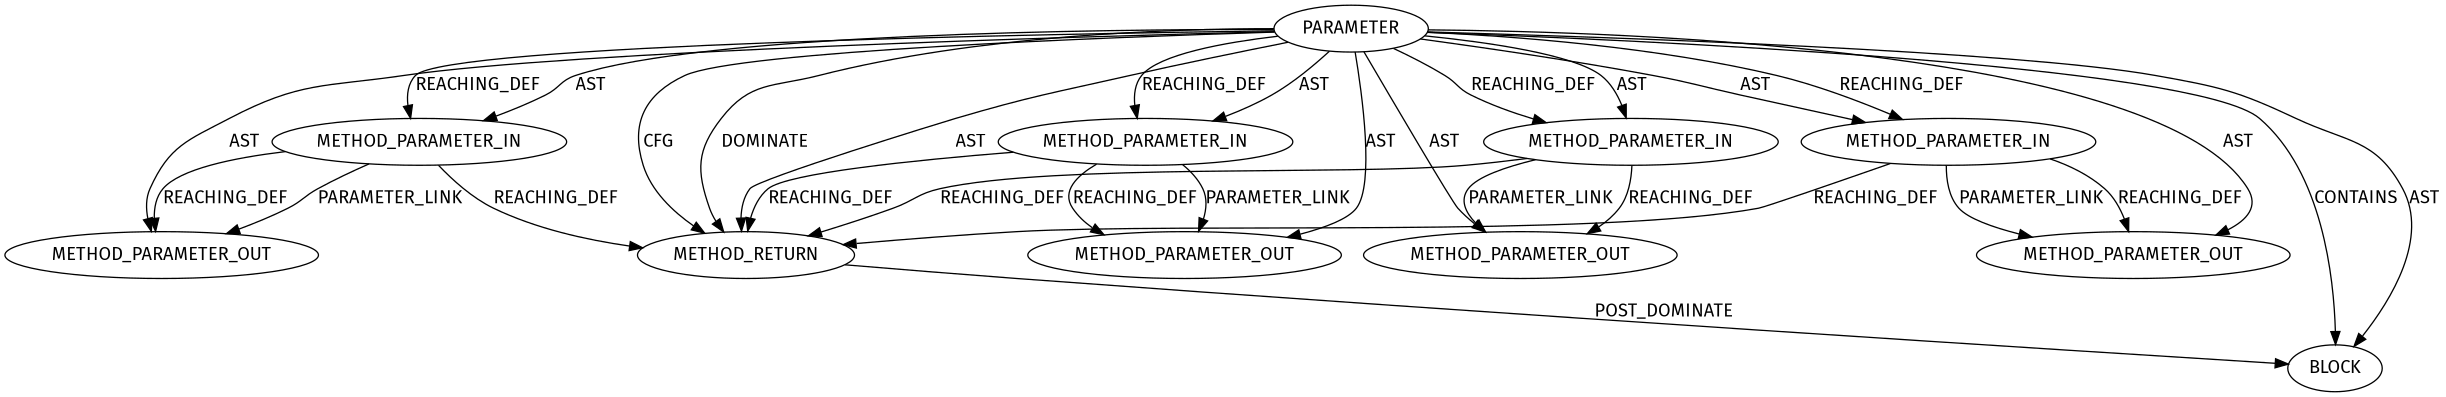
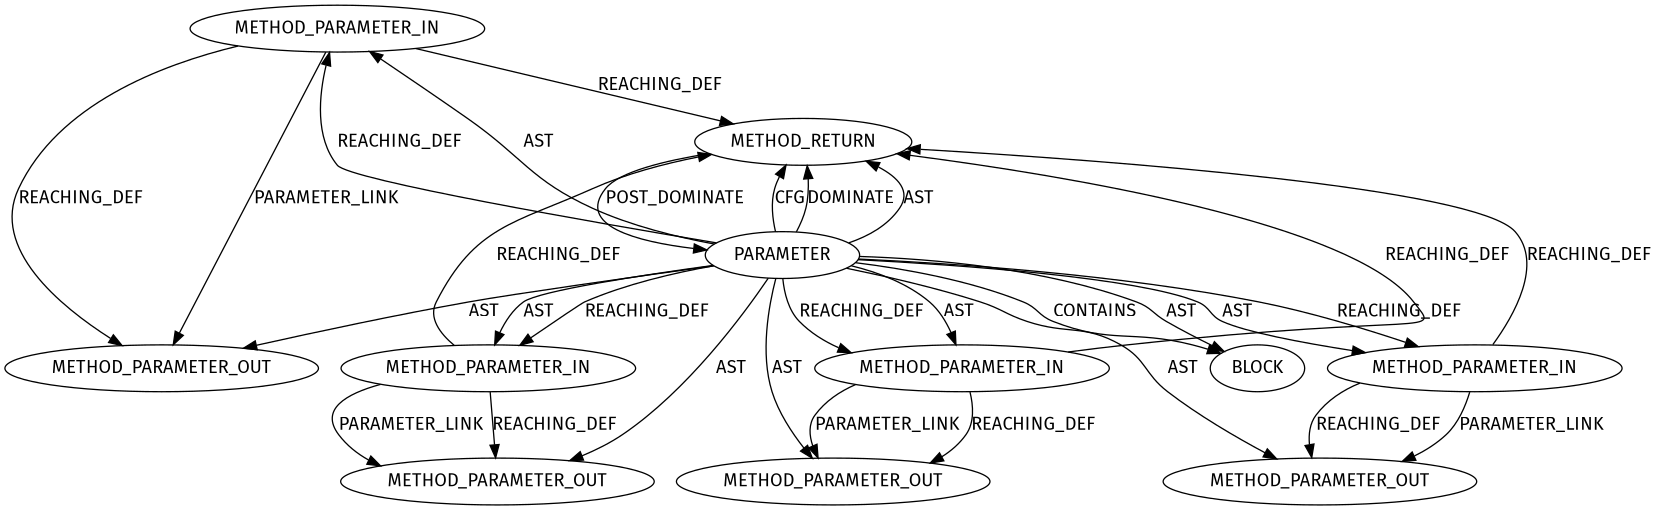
(1560, 317) -> (601, 197)
